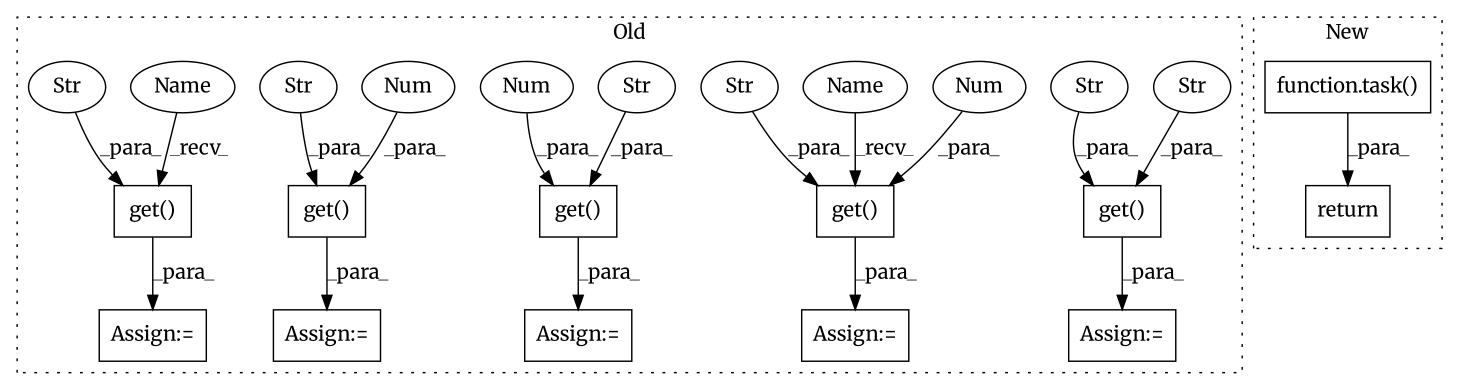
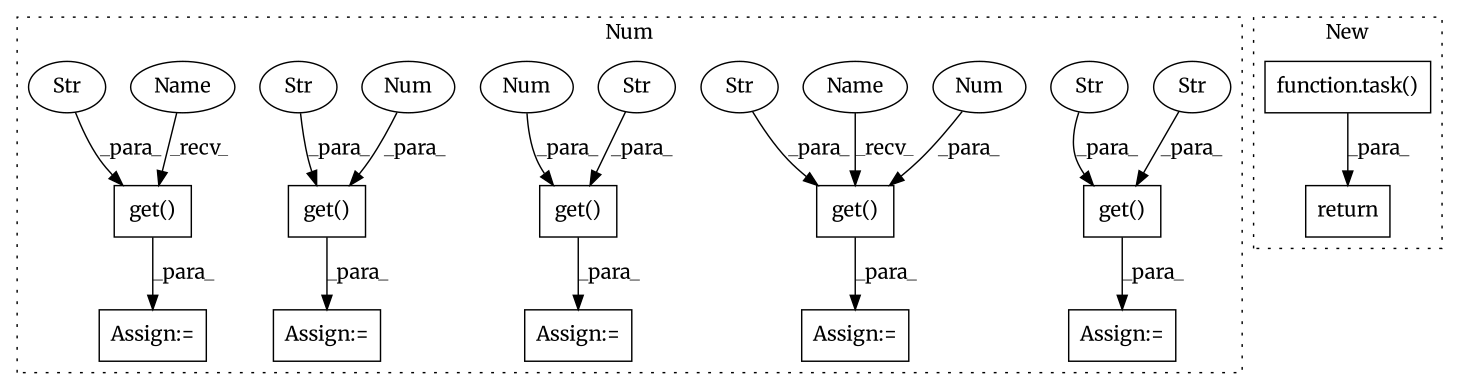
(630, 34) -> (630, 34)
